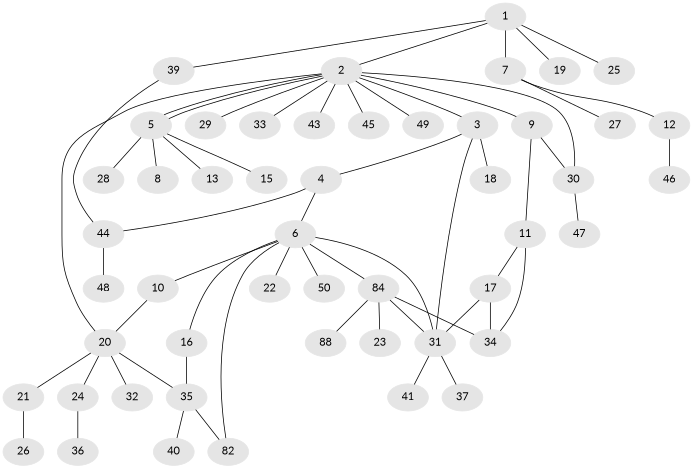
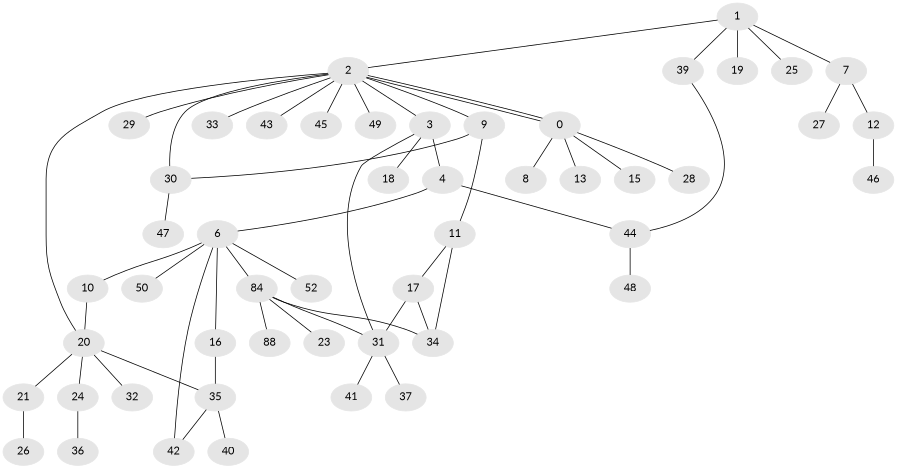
(151, 125) -> (560, 125)
(391, 264) -> none
(270, 289) -> (311, 289)
(228, 452) -> (174, 452)
